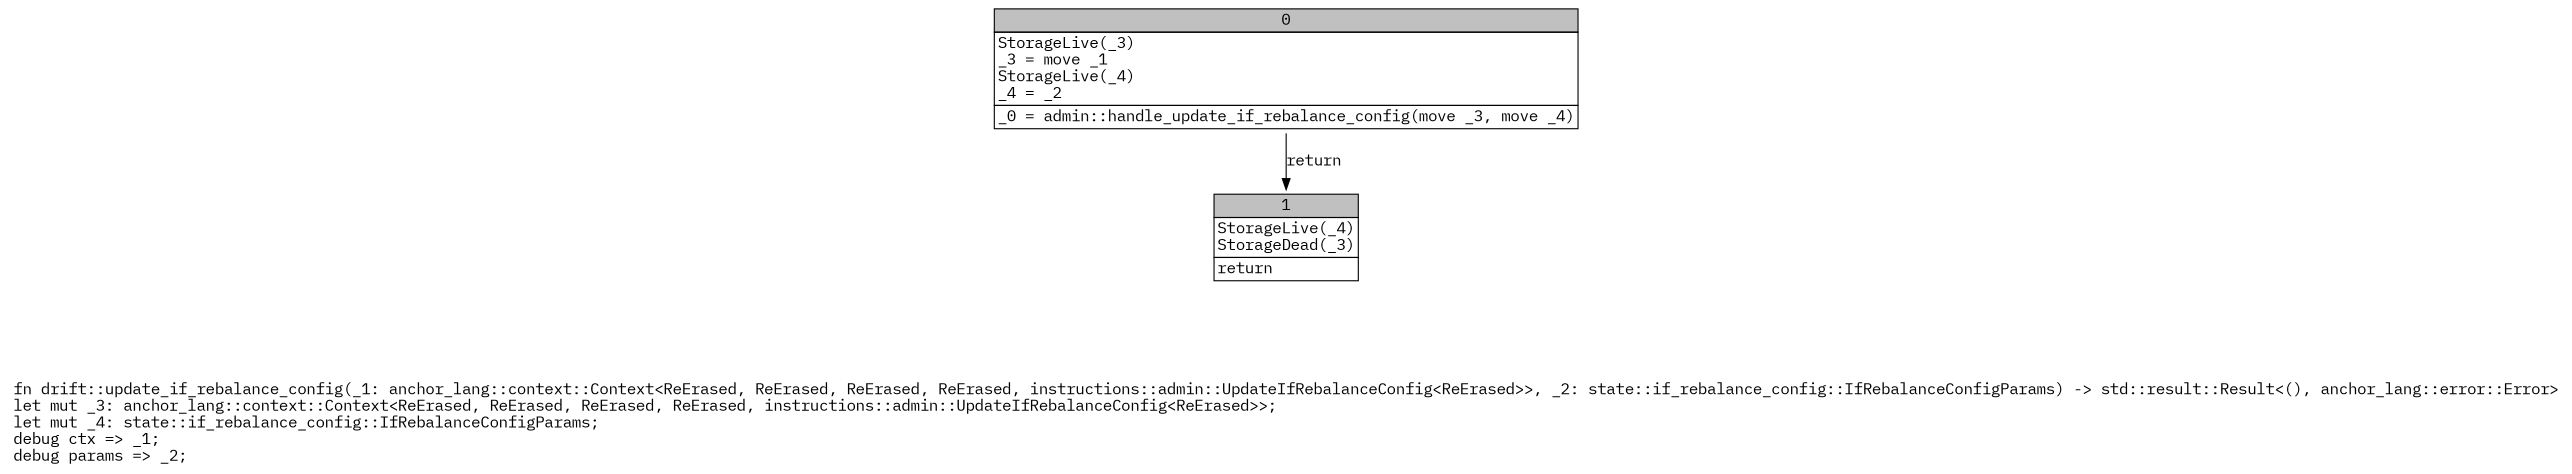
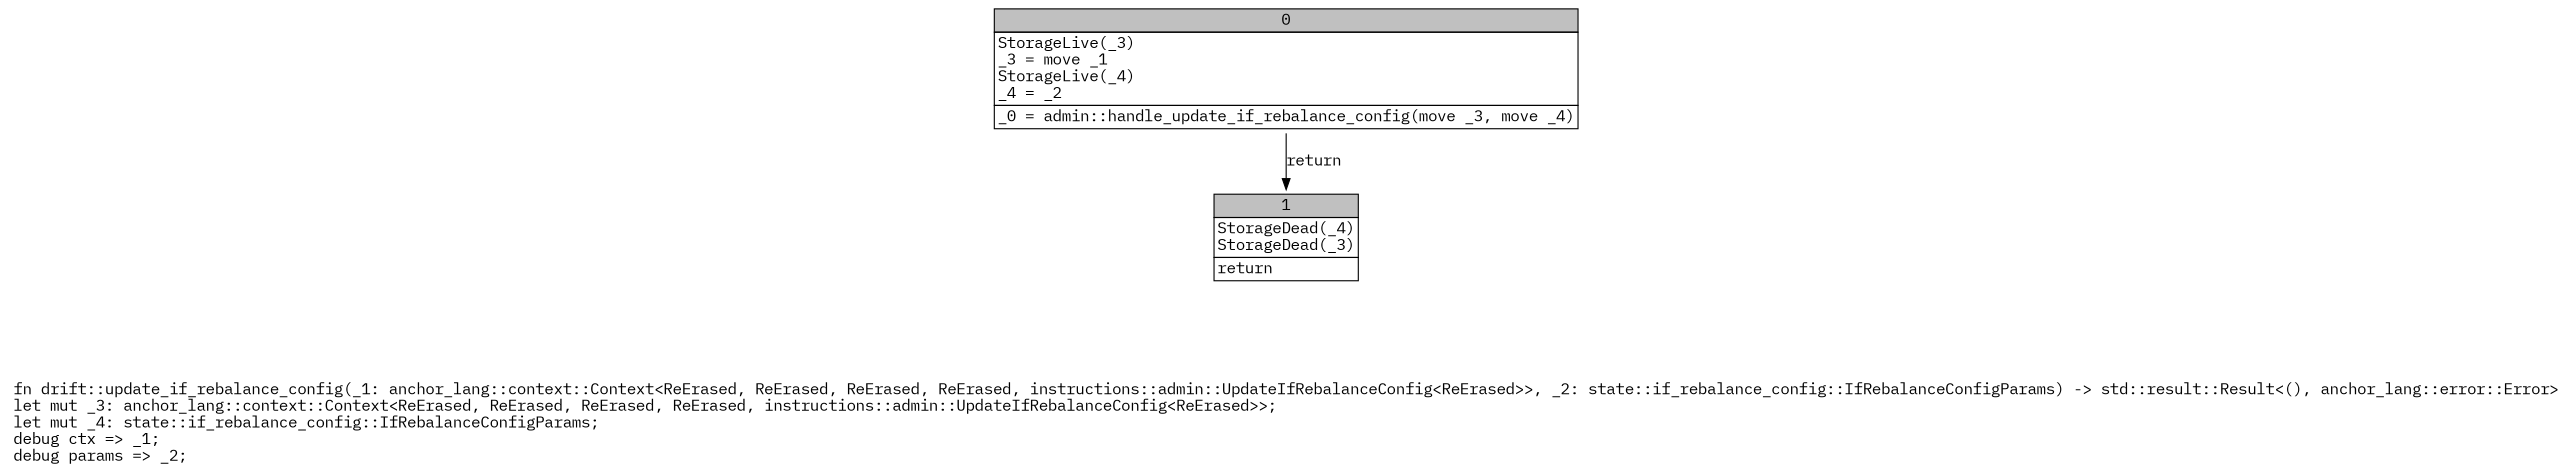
(1286, 229) -> (1286, 229)
